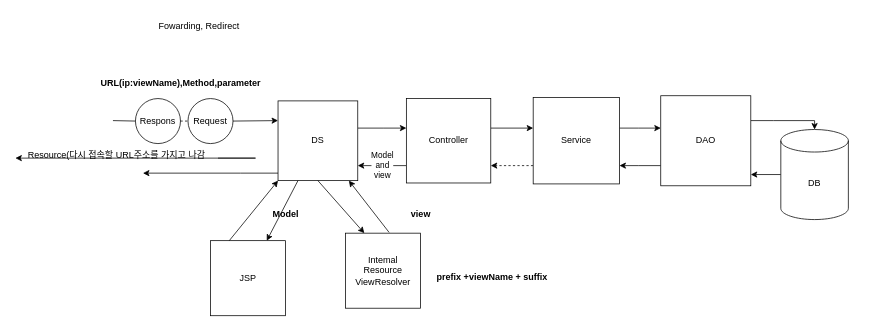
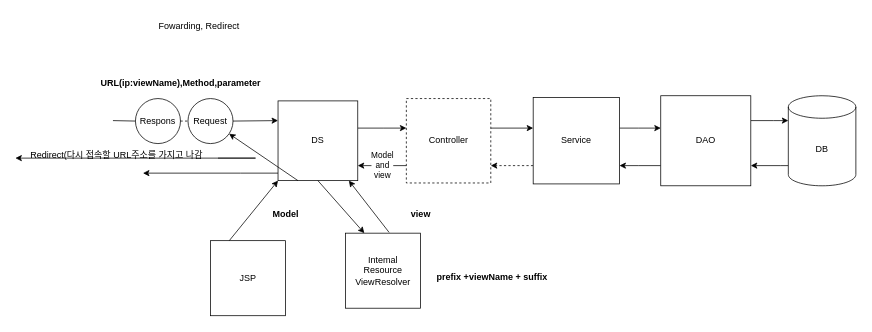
(448, 141) -> (448, 141)
(117, 155) -> (117, 155)
(814, 174) -> (822, 141)
(283, 208) -> (265, 158)
